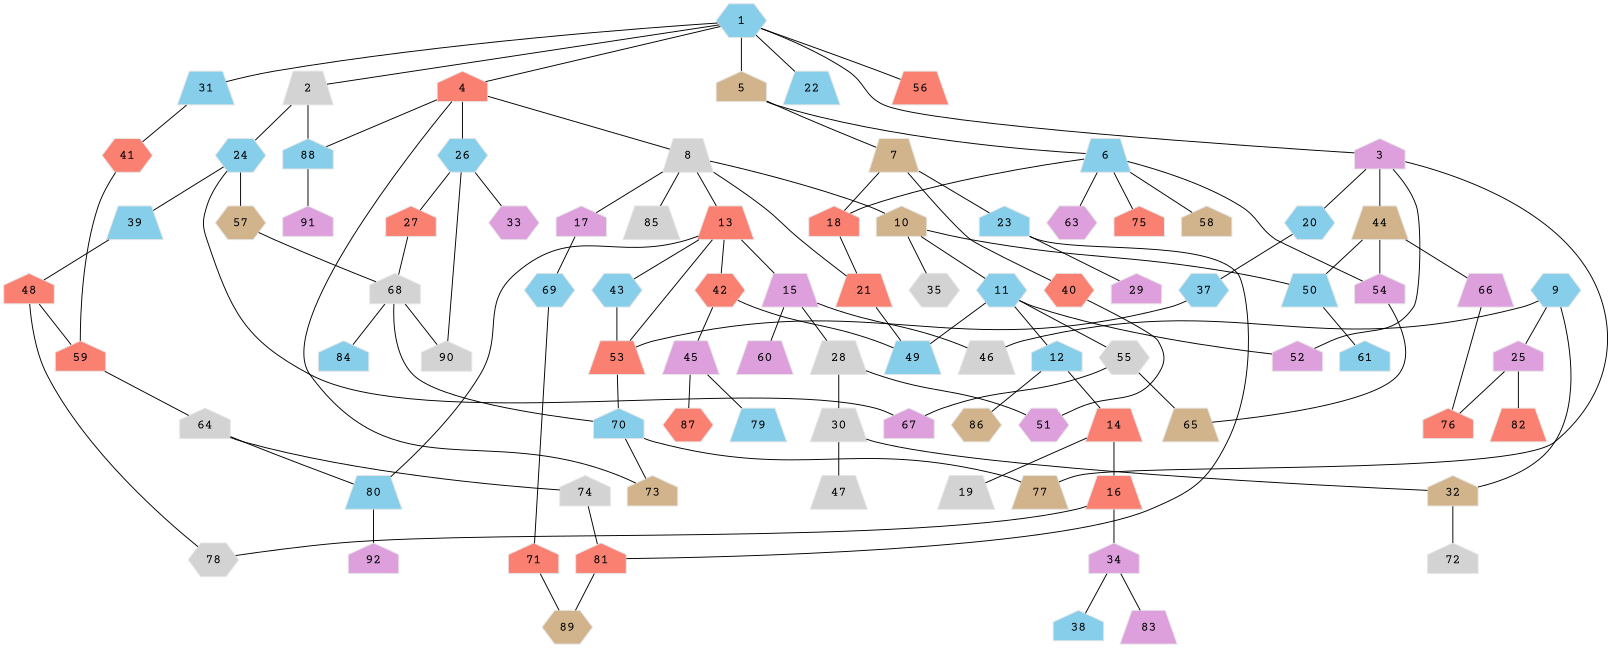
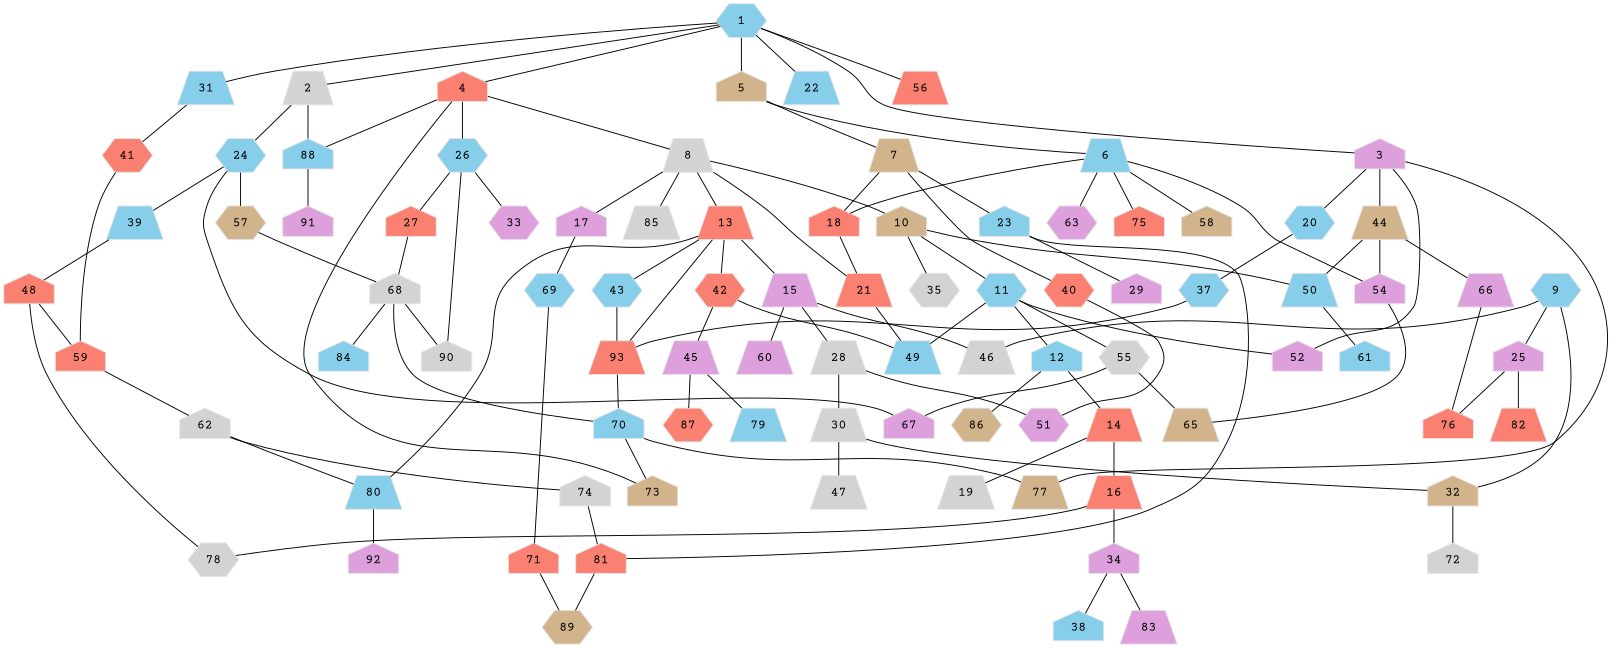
(617, 358) -> (617, 358)
(205, 425) -> (205, 425)
